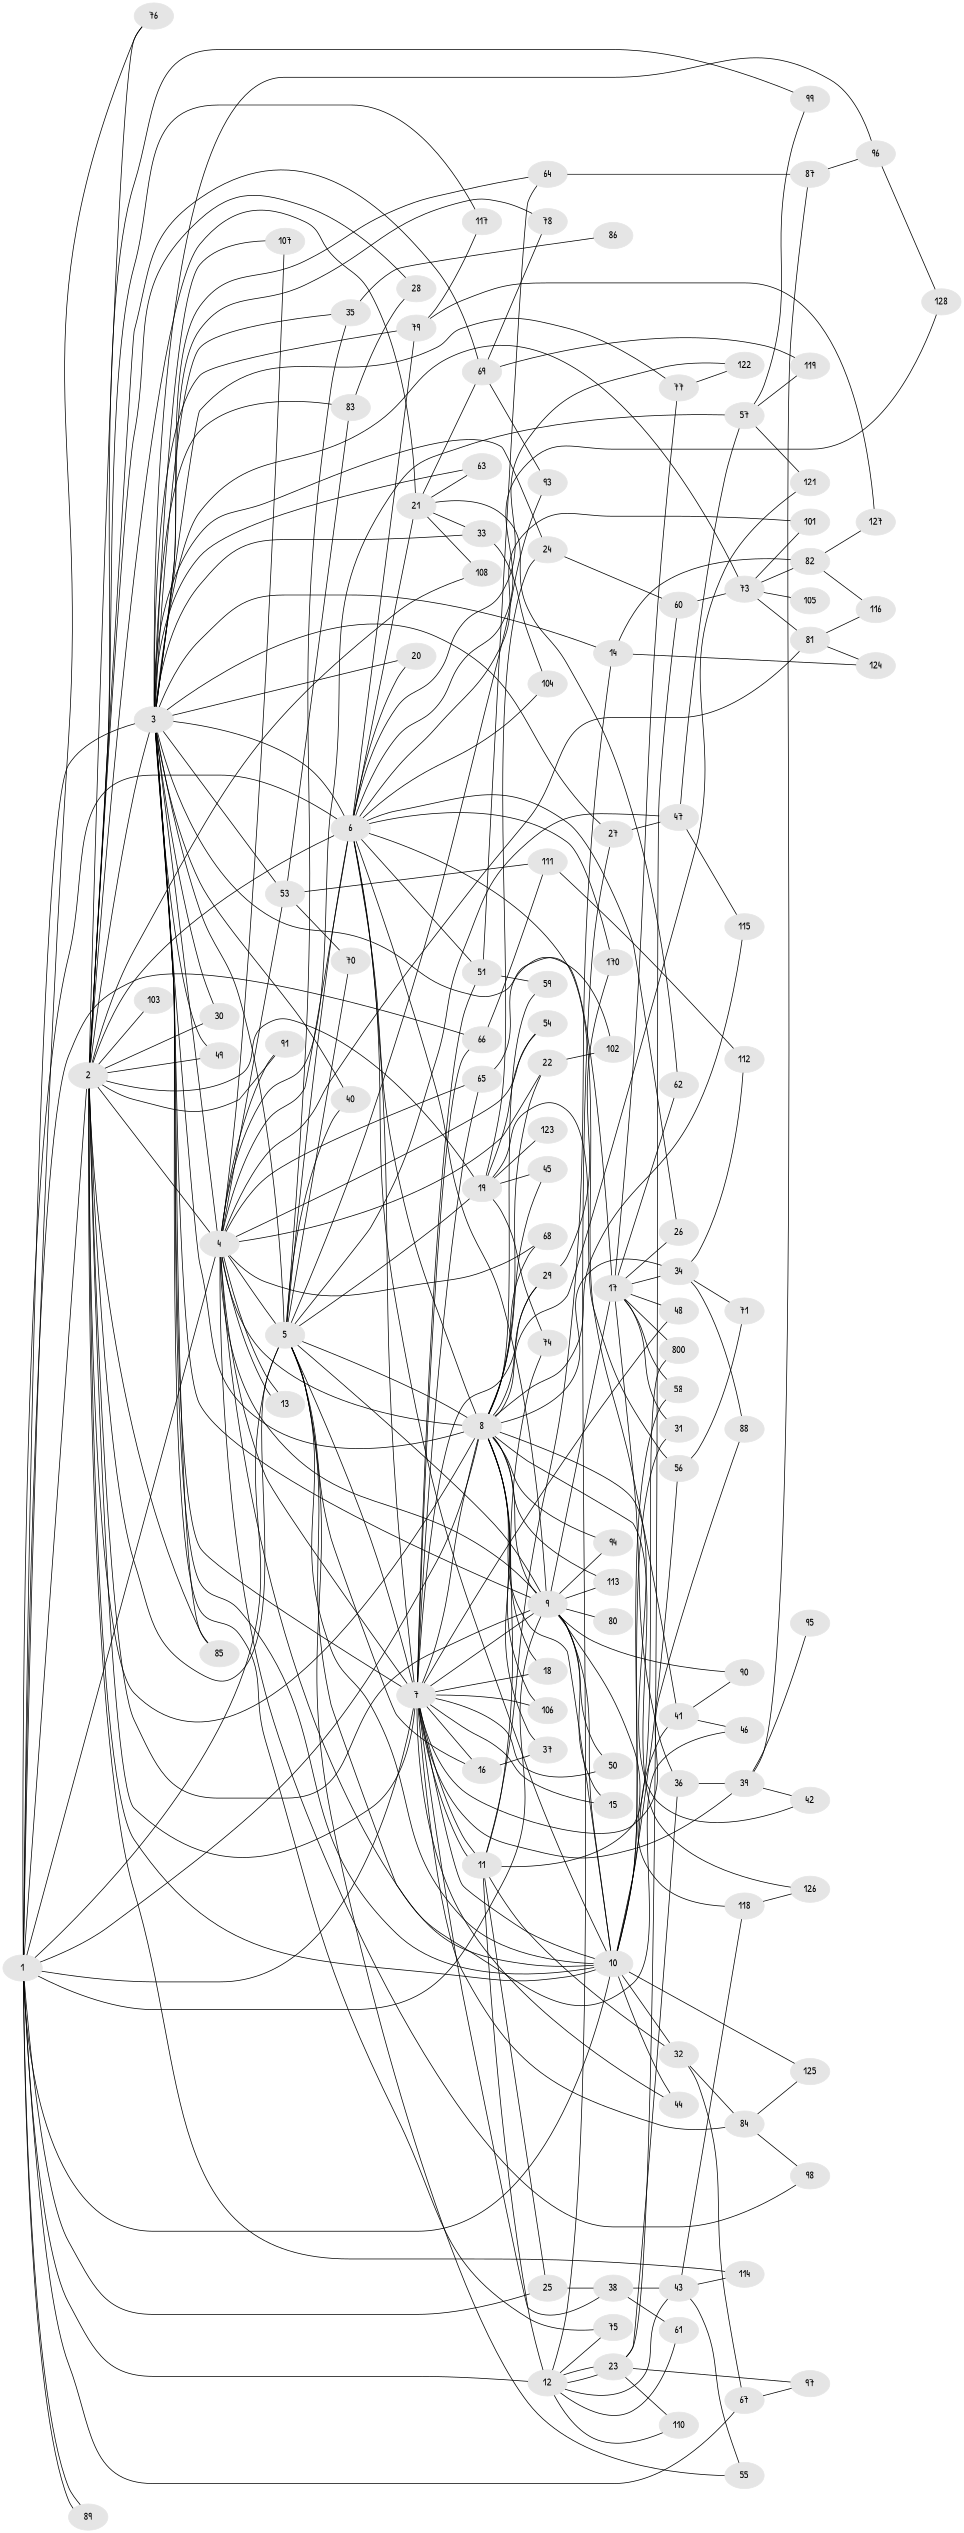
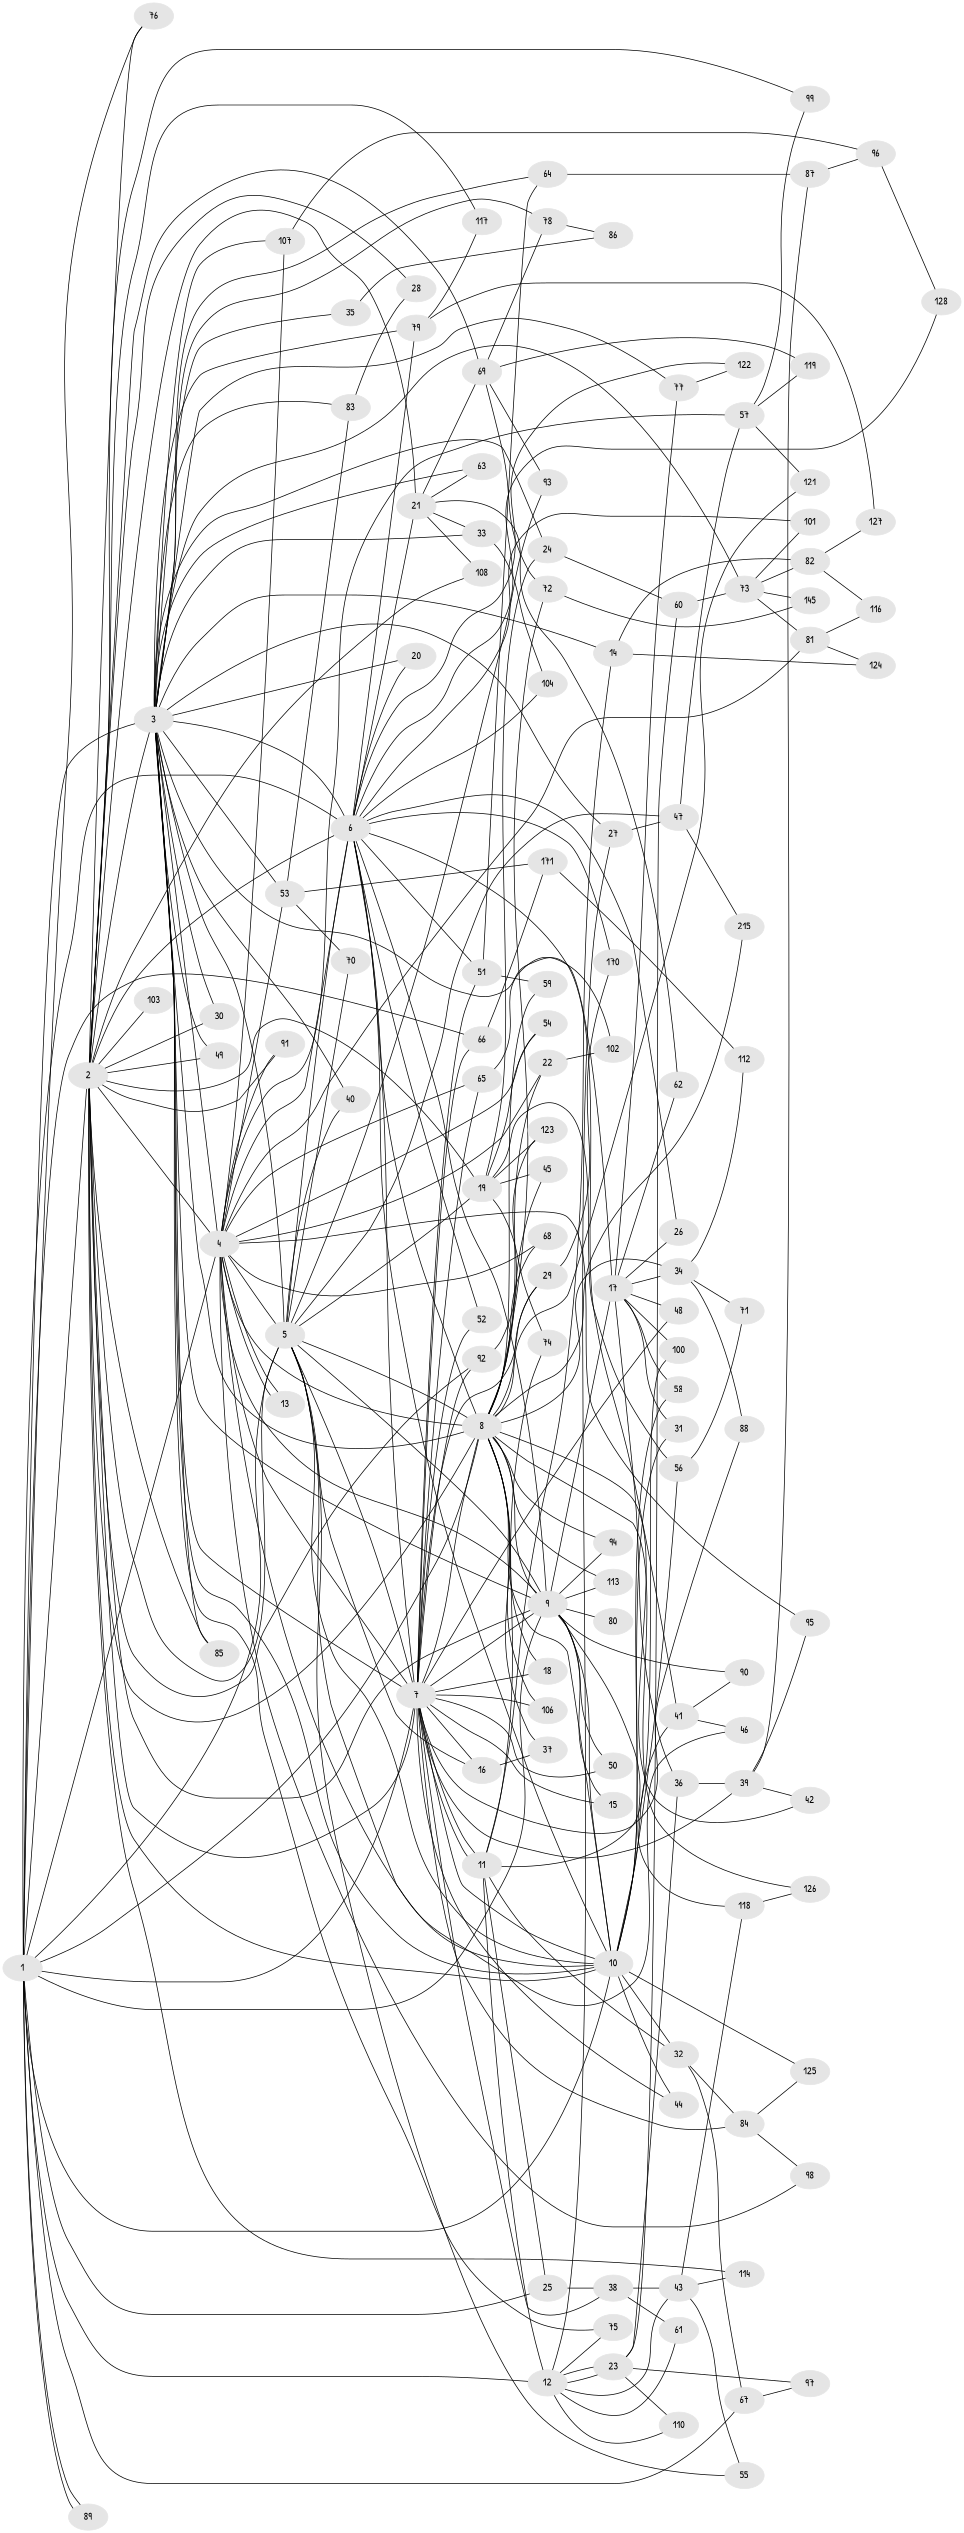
(266, 87) -> (556, 133)
none -> (580, 229)
none -> (548, 589)
(810, 601) -> (810, 601)
(309, 823) -> none
(548, 862) -> (548, 862)
(744, 927) -> (744, 927)
none -> (565, 1216)
none -> (482, 1320)
(679, 1350) -> (679, 1350)
none -> (482, 1359)
